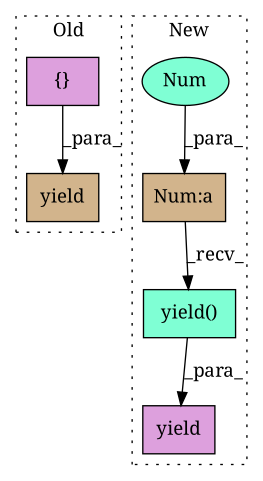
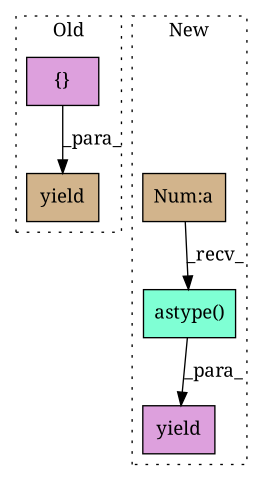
(186, 81) -> none
(190, 314) -> (190, 314)
